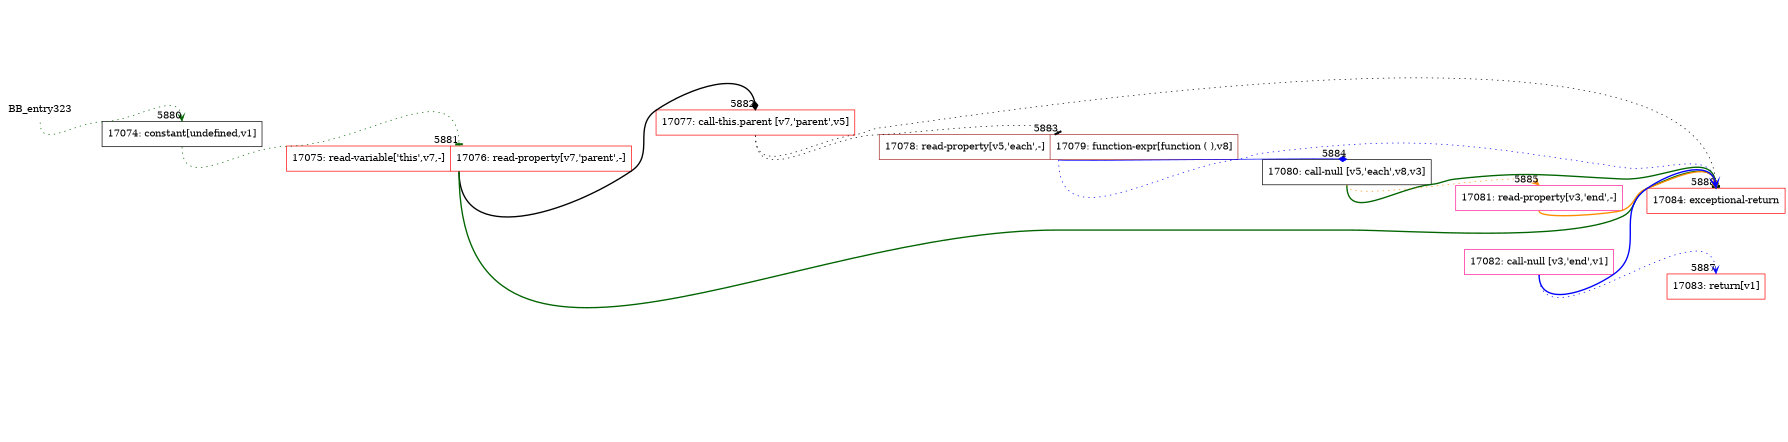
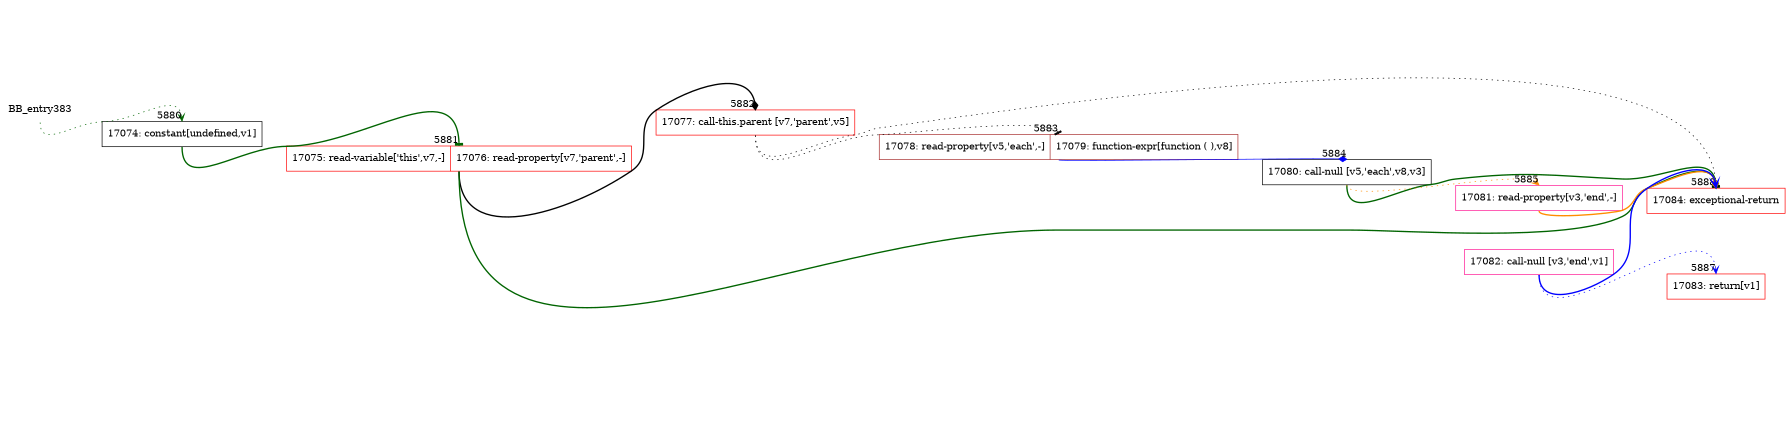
(40, 110) -> (40, 110)
(324, 141) -> (324, 141)
(1376, 144) -> none
